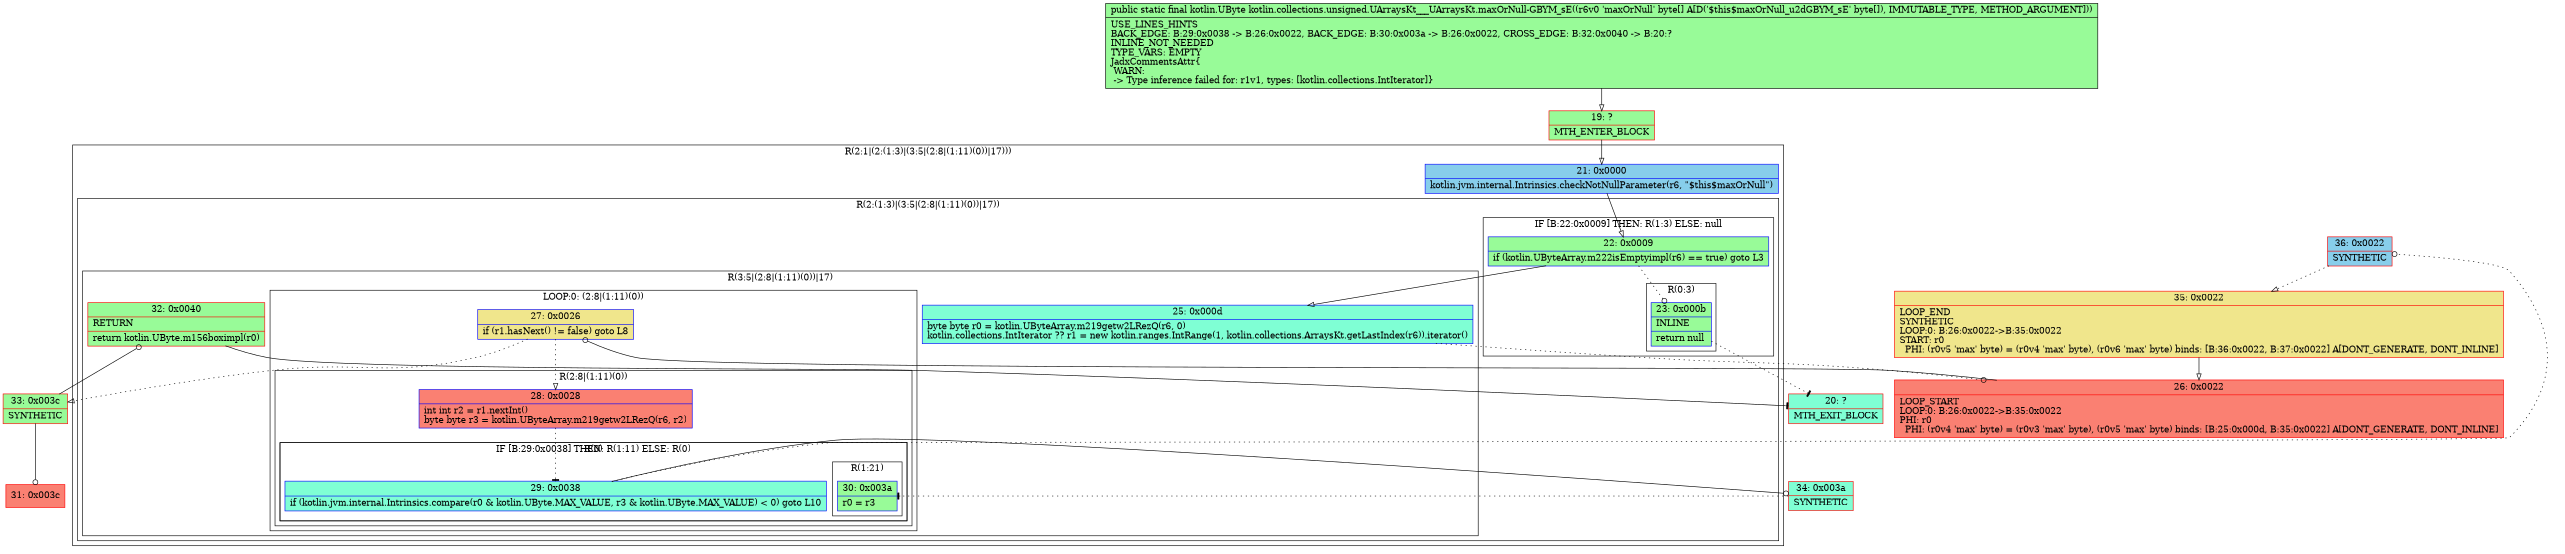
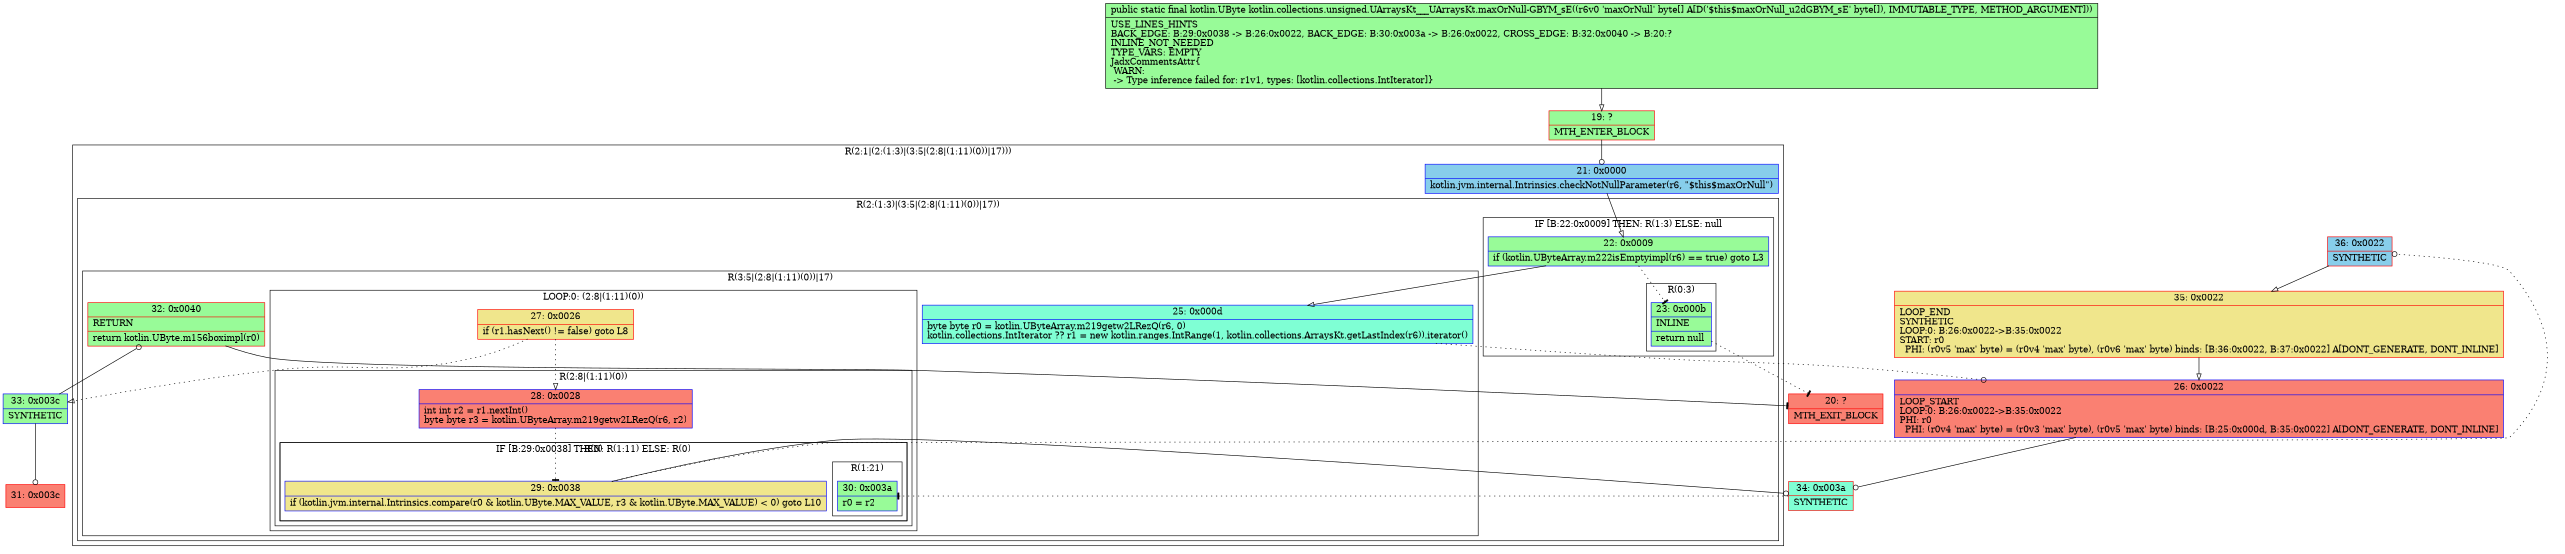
(1602, 150) -> (1602, 150)
(2303, 277) -> (2303, 277)
(1649, 280) -> (1649, 280)
(556, 324) -> (556, 324)
(1291, 367) -> (1967, 462)
(35, 409) -> (35, 409)
(1836, 409) -> (1836, 409)
(2199, 409) -> (2199, 409)
(556, 496) -> (556, 496)
(859, 503) -> (859, 503)
